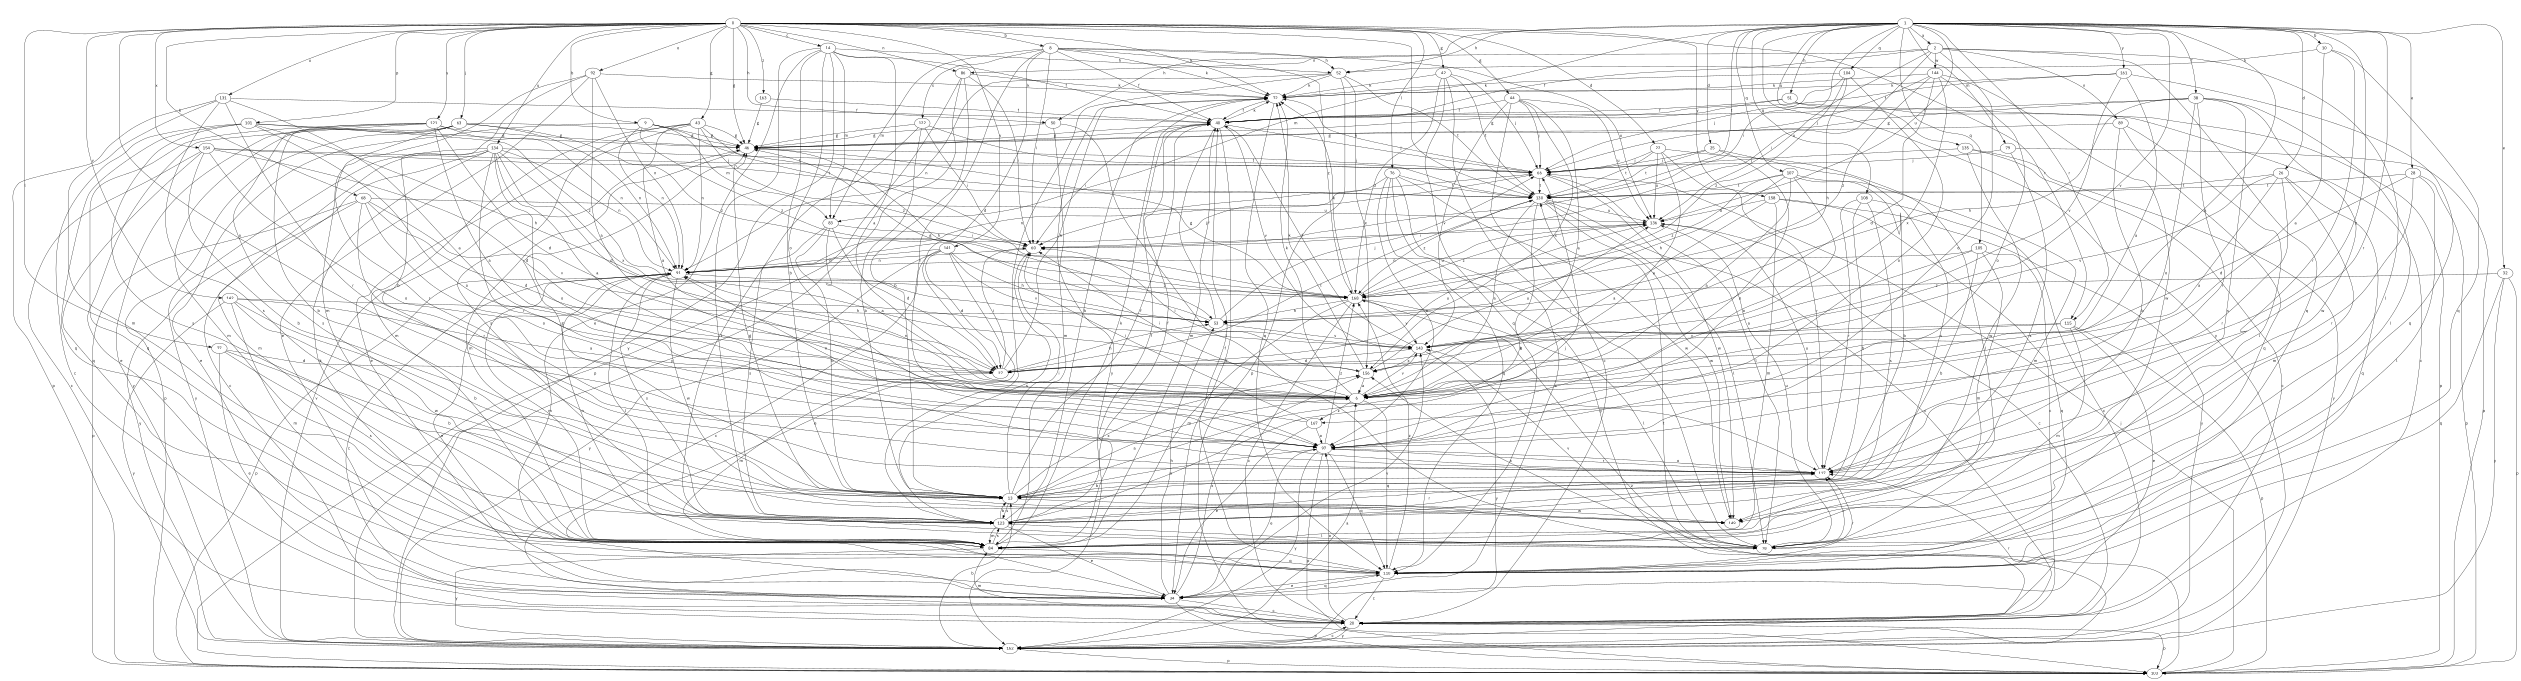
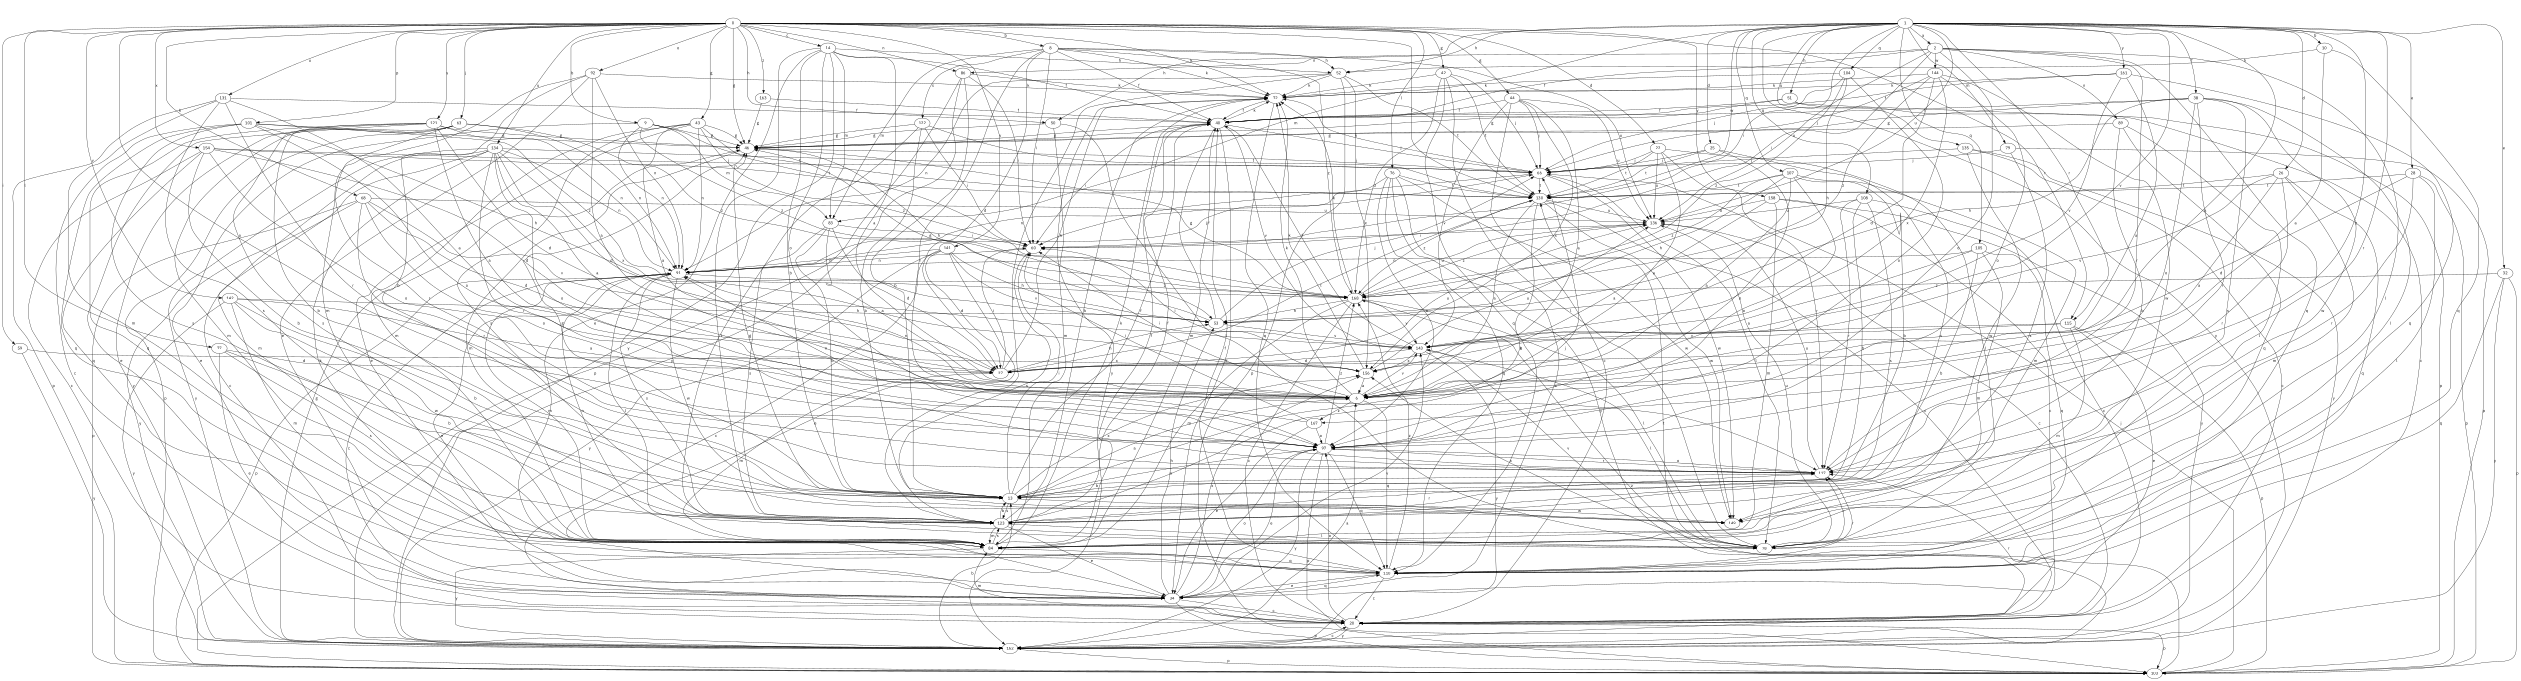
(1732, 111) -> (1732, 111)
(602, 127) -> none
none -> (1761, 212)
(1721, 340) -> (1612, 405)
(2200, 346) -> (2137, 243)
none -> (20, 348)
(317, 398) -> (317, 398)
none -> (1239, 523)
